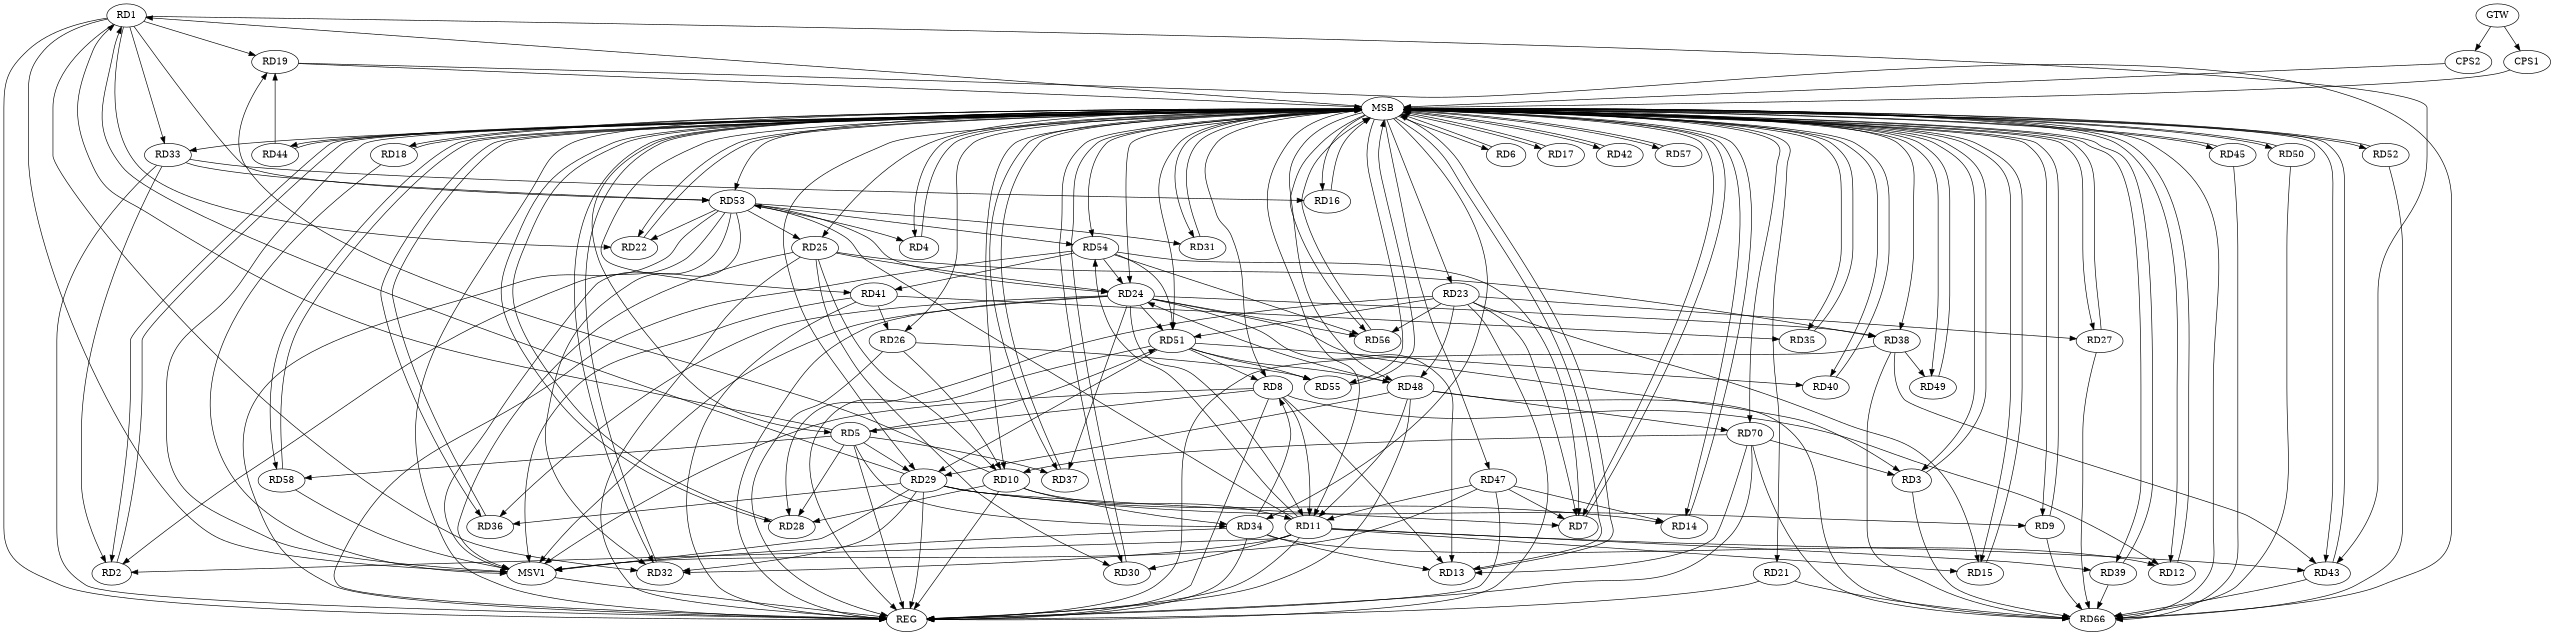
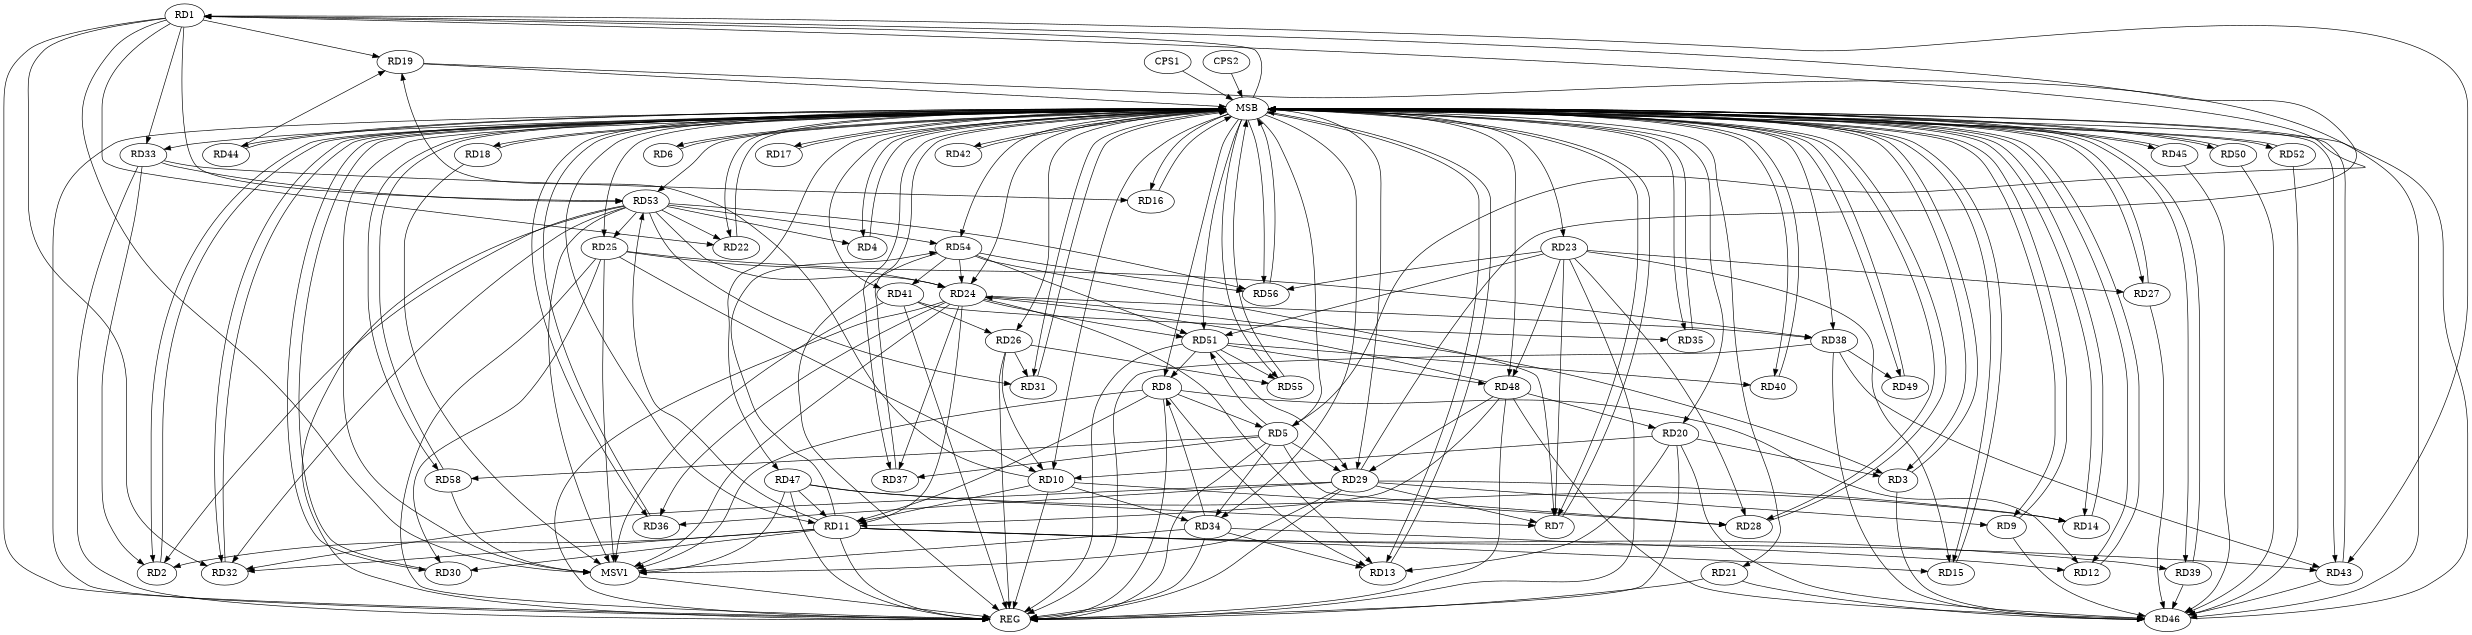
(2497, 16) -> none
(1679, 155) -> none
(1295, 325) -> (956, 232)
none -> (1020, 361)
(1750, 434) -> (1675, 434)
(2092, 620) -> (2167, 620)
